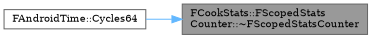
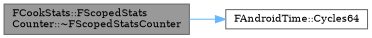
(159, 19) -> (202, 19)
